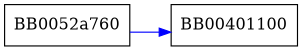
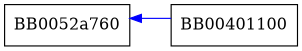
(145, 32) -> (156, 18)
